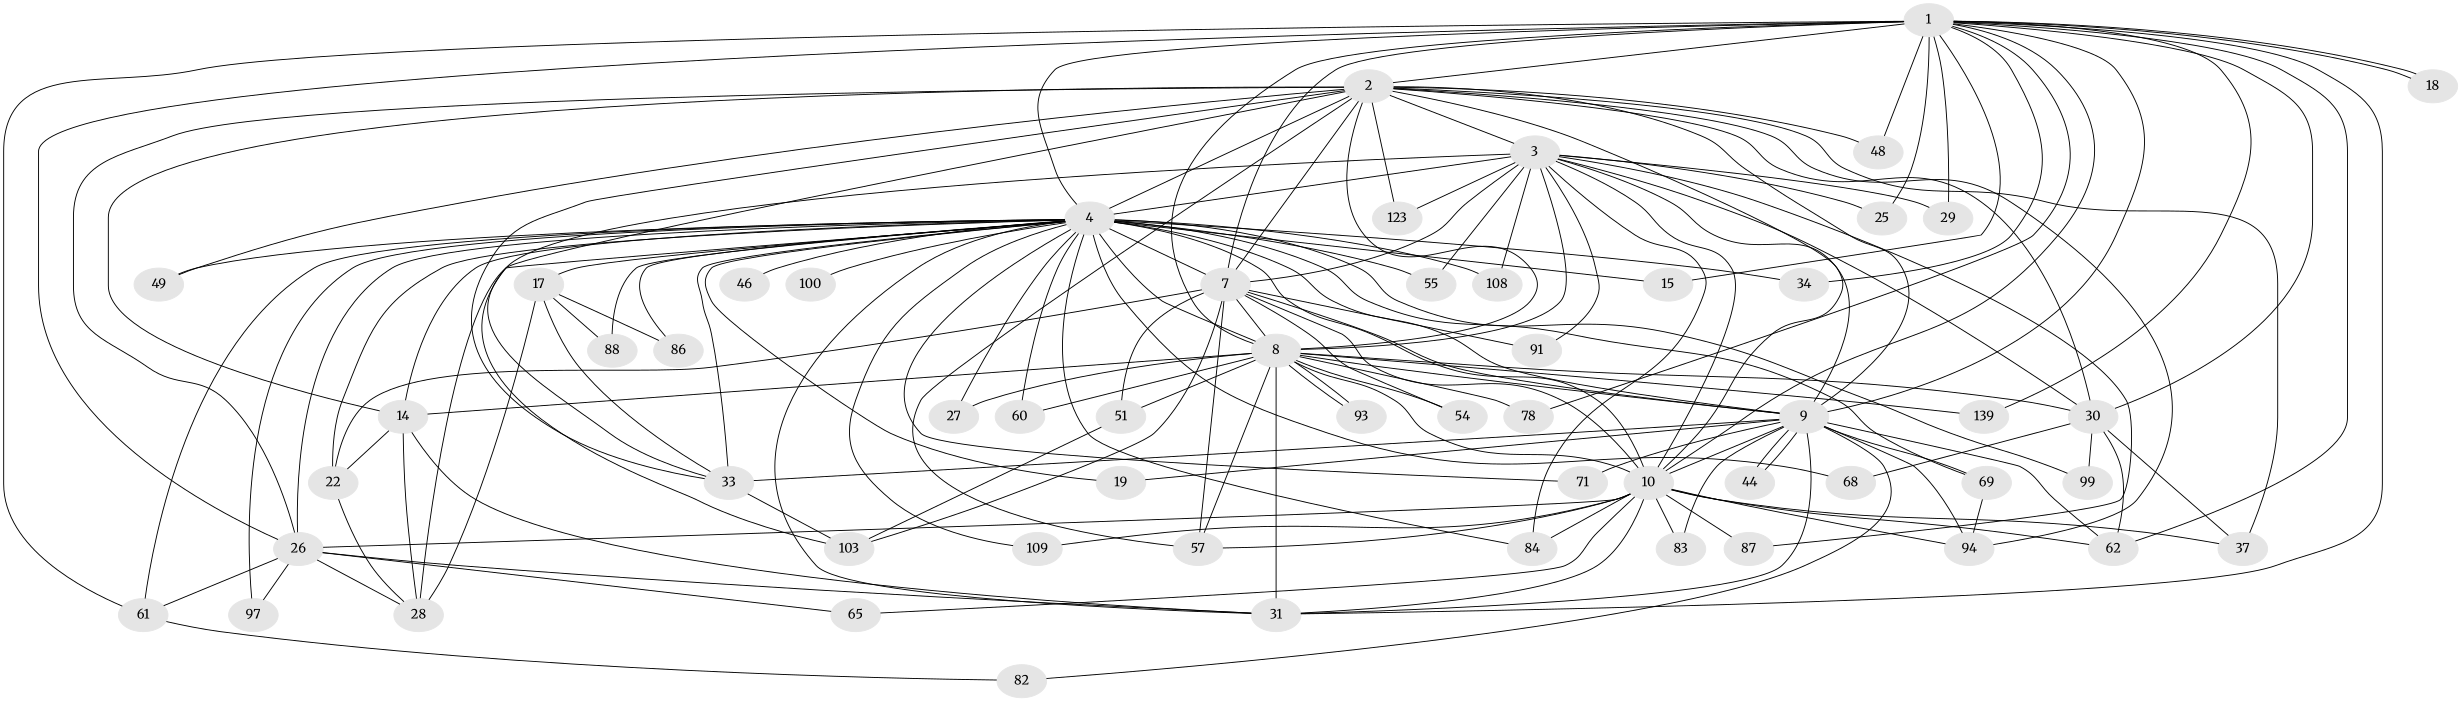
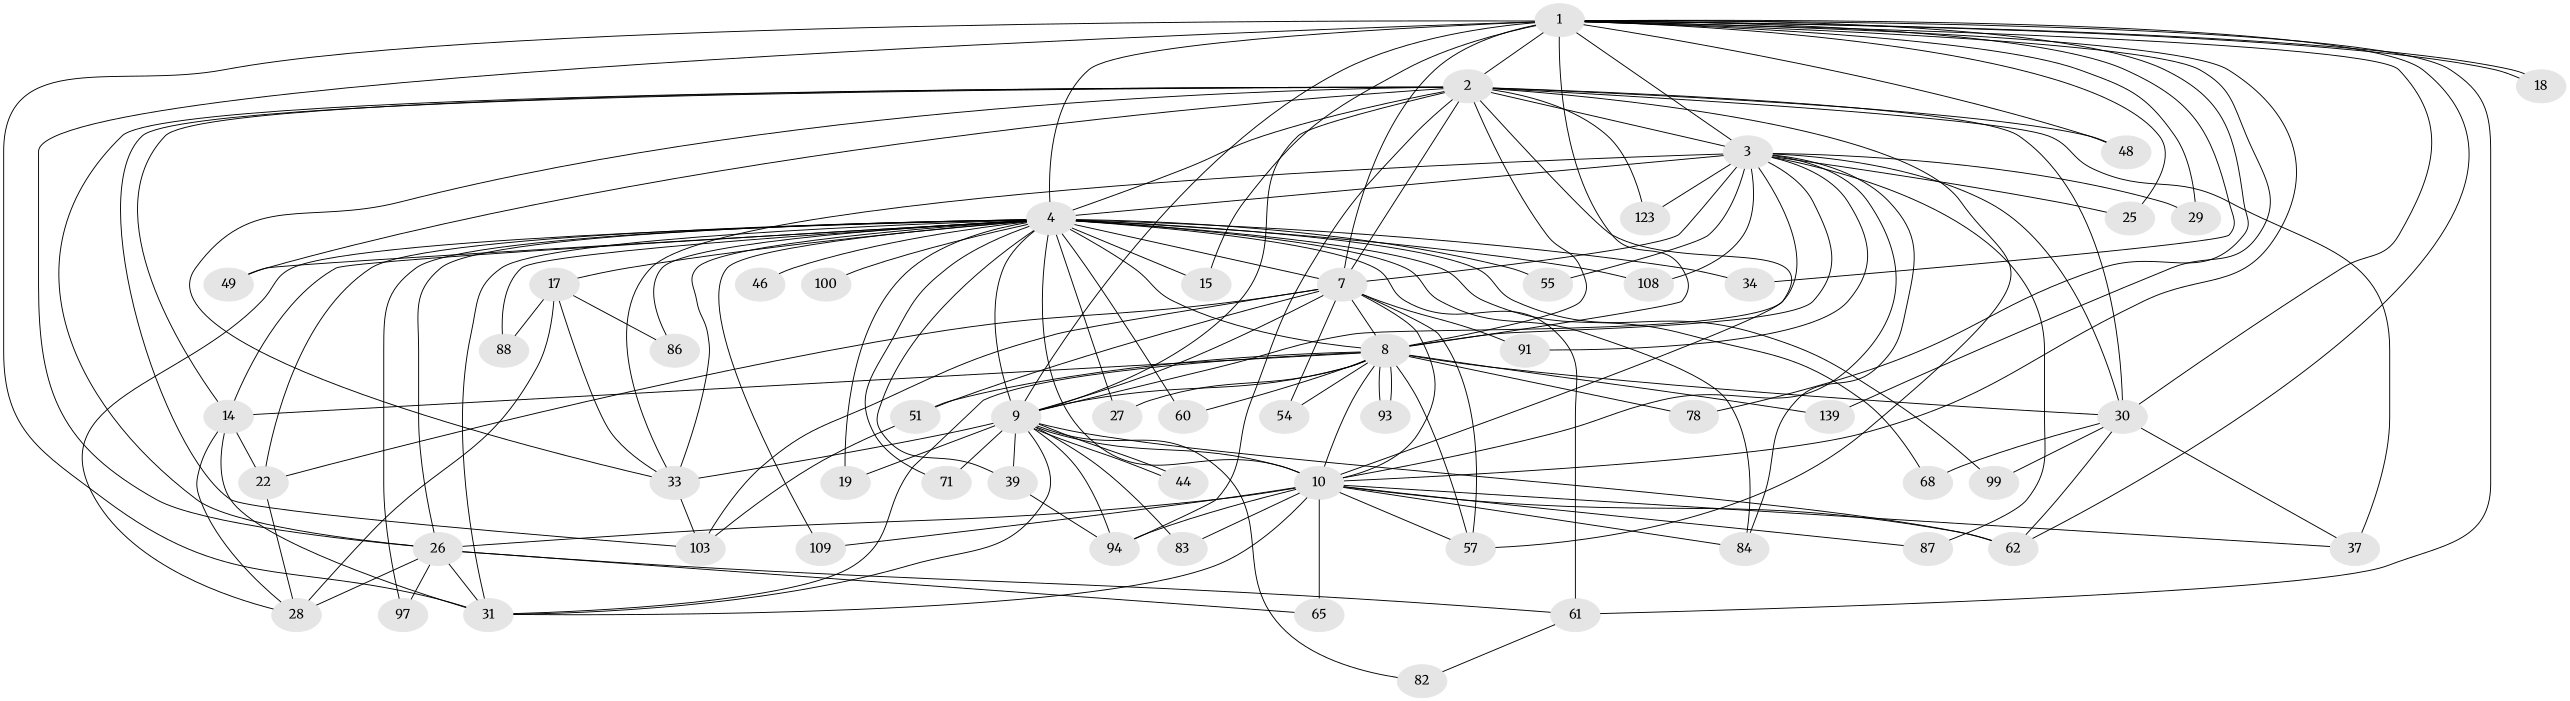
none -> (1654, 86)
(1987, 483) -> (1013, 483)
